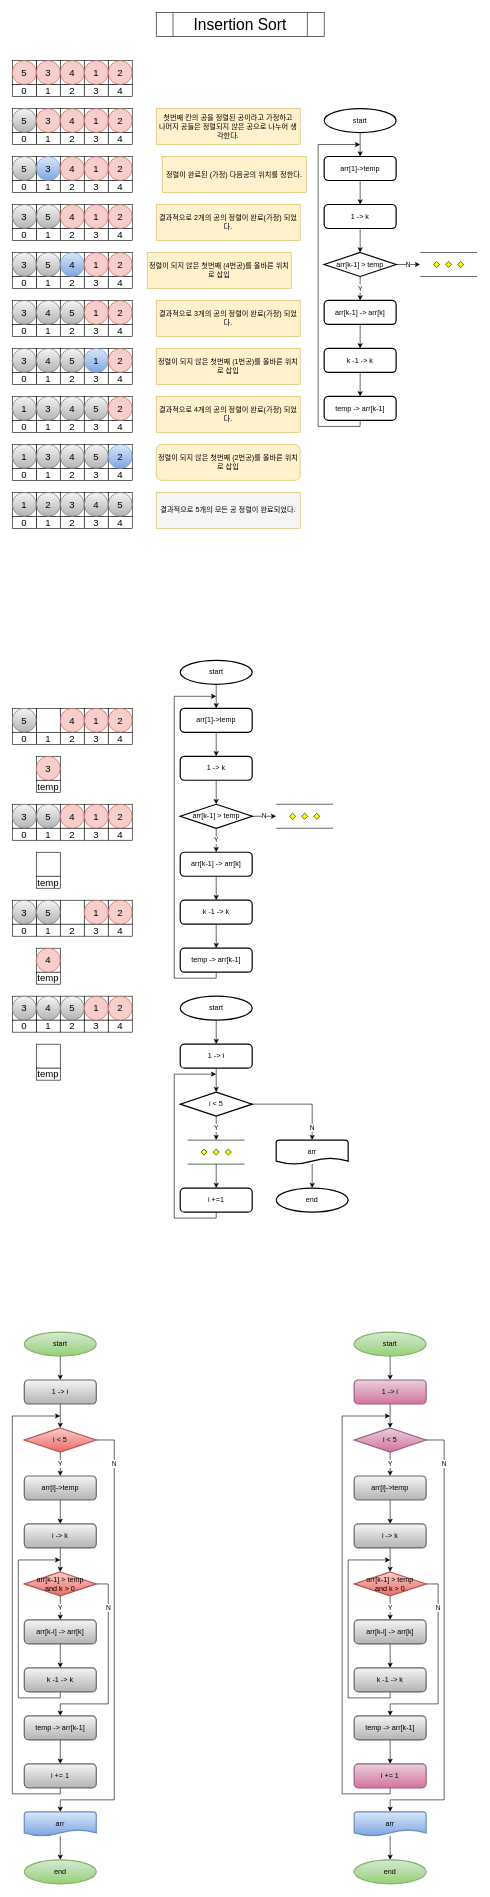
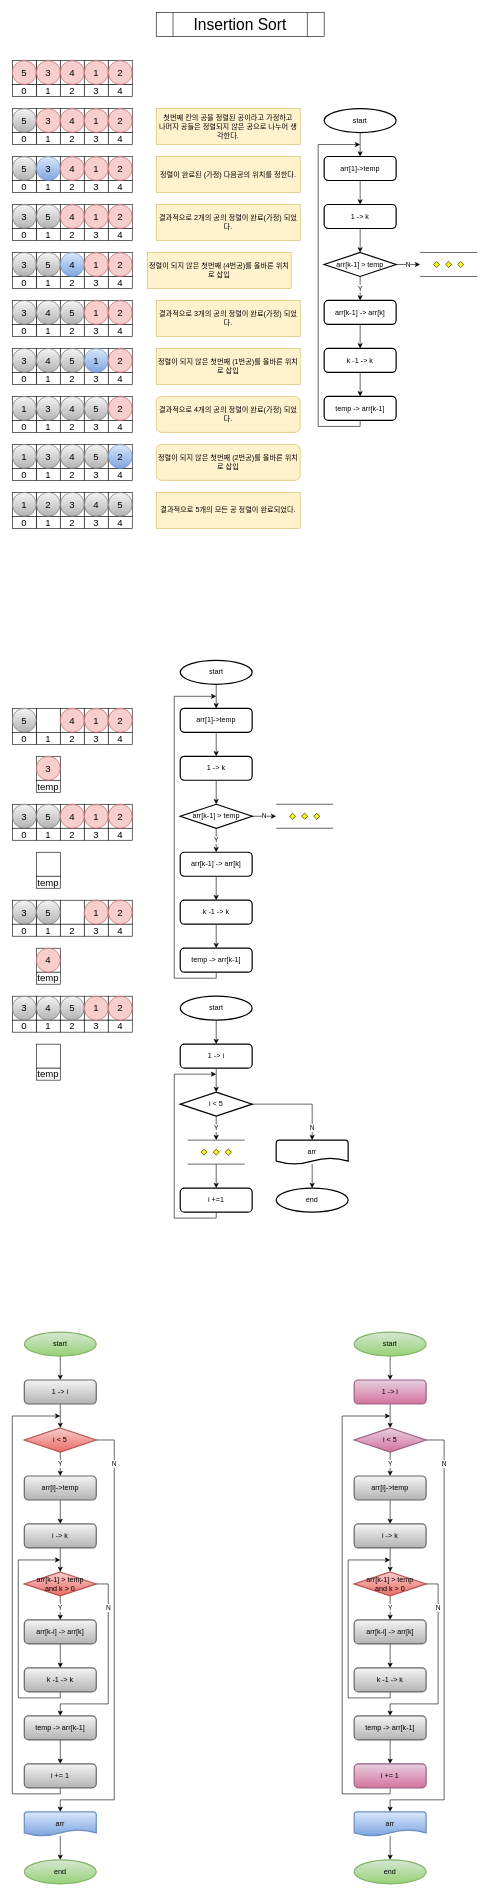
(234, 174) -> (228, 174)
(228, 414) -> (228, 414)
(228, 510) -> (228, 510)
